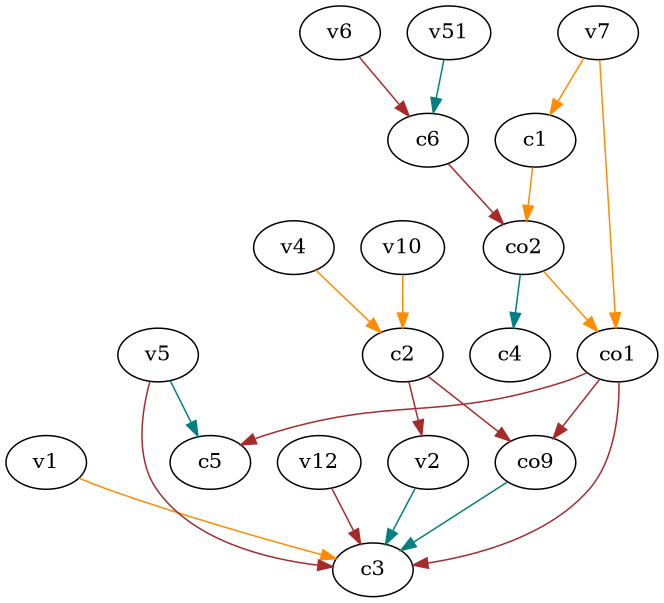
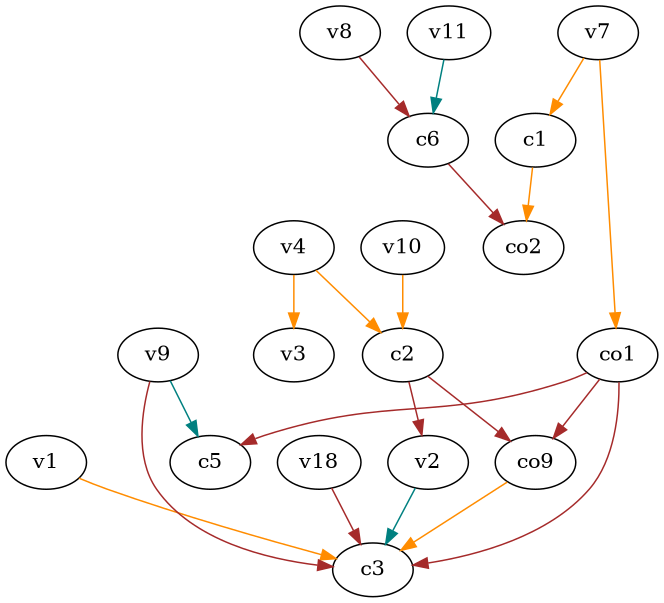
(340, 33) -> (340, 33)
(449, 33) -> (449, 33)
(565, 296) -> none
(158, 355) -> (158, 355)
none -> (294, 355)
(510, 355) -> none
(319, 462) -> (319, 462)
(460, 512) -> (460, 512)
